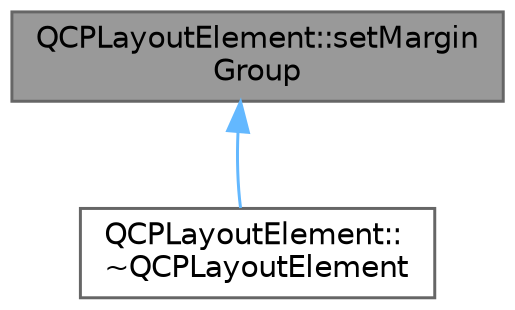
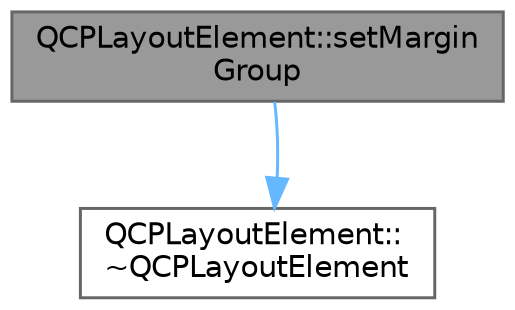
(238, 170) -> (277, 140)
